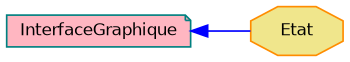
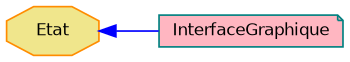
(229, 31) -> (137, 31)
